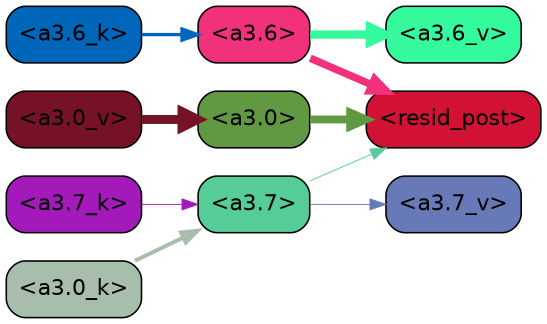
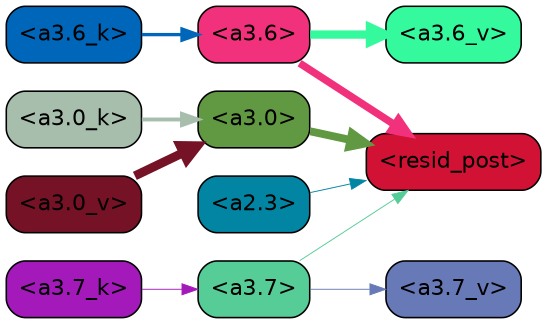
none -> (254, 204)
(159, 249) -> (162, 119)
